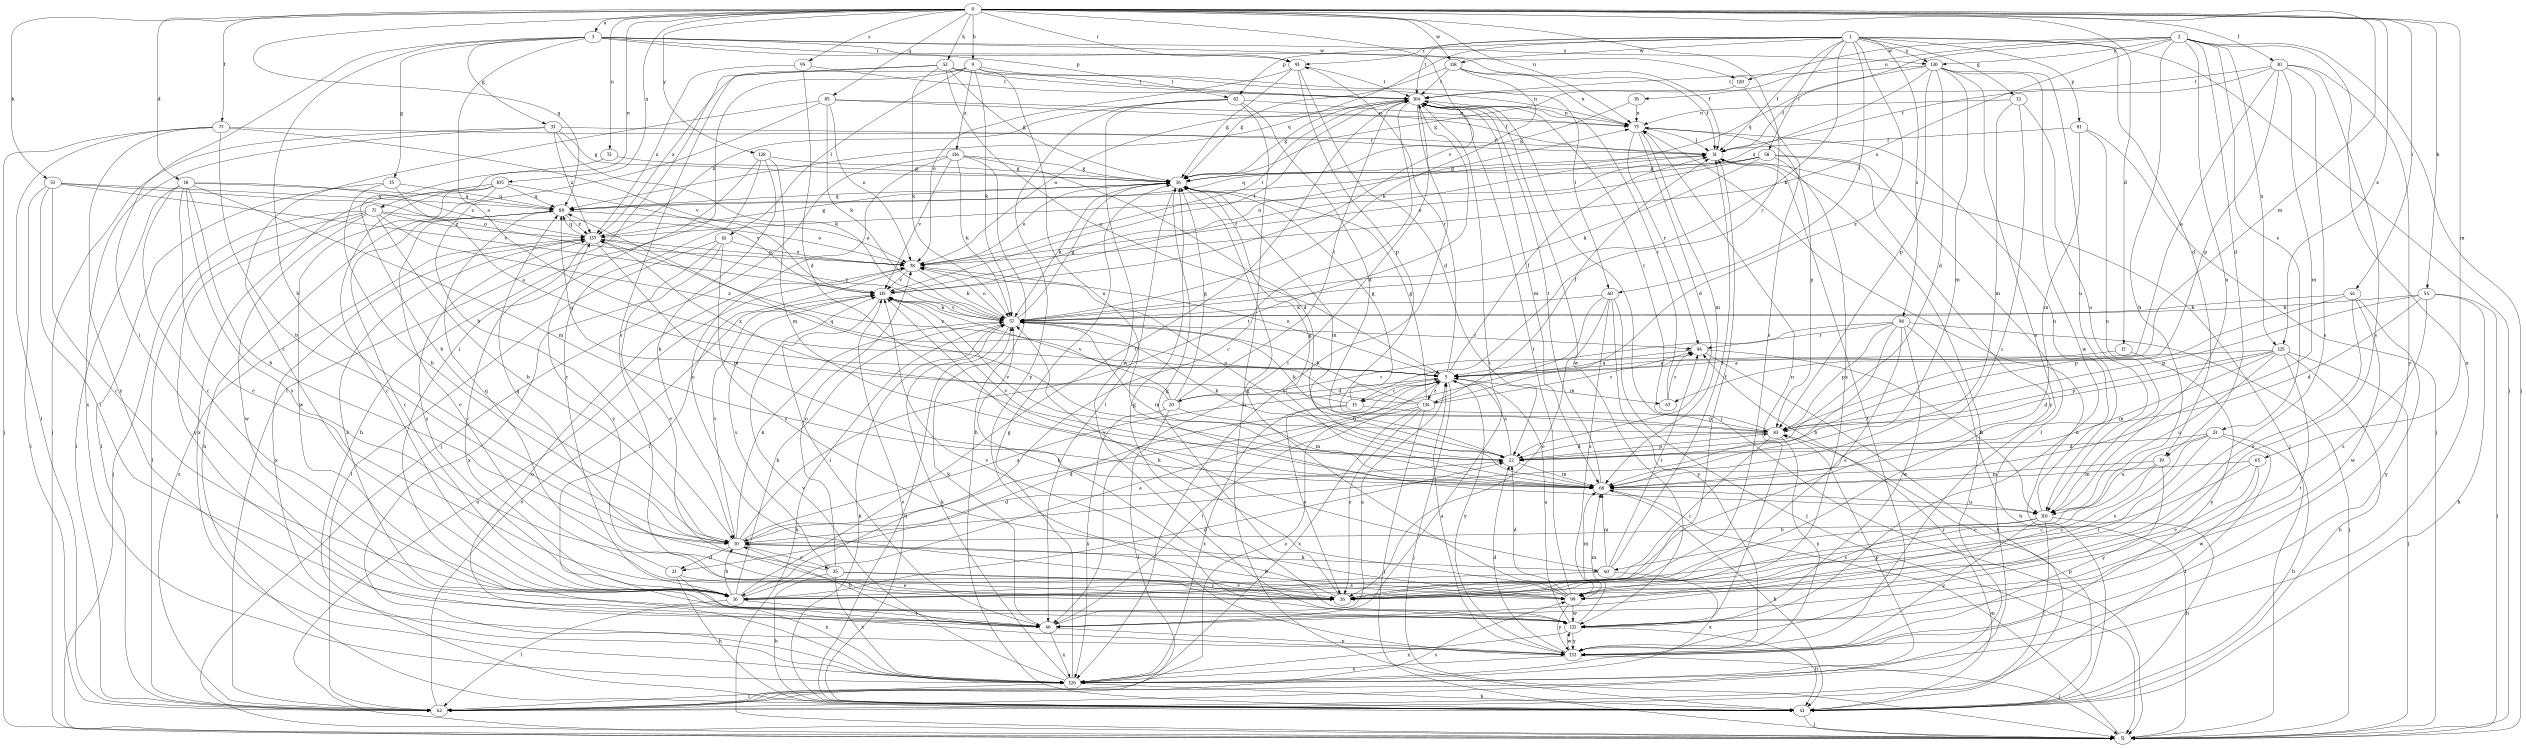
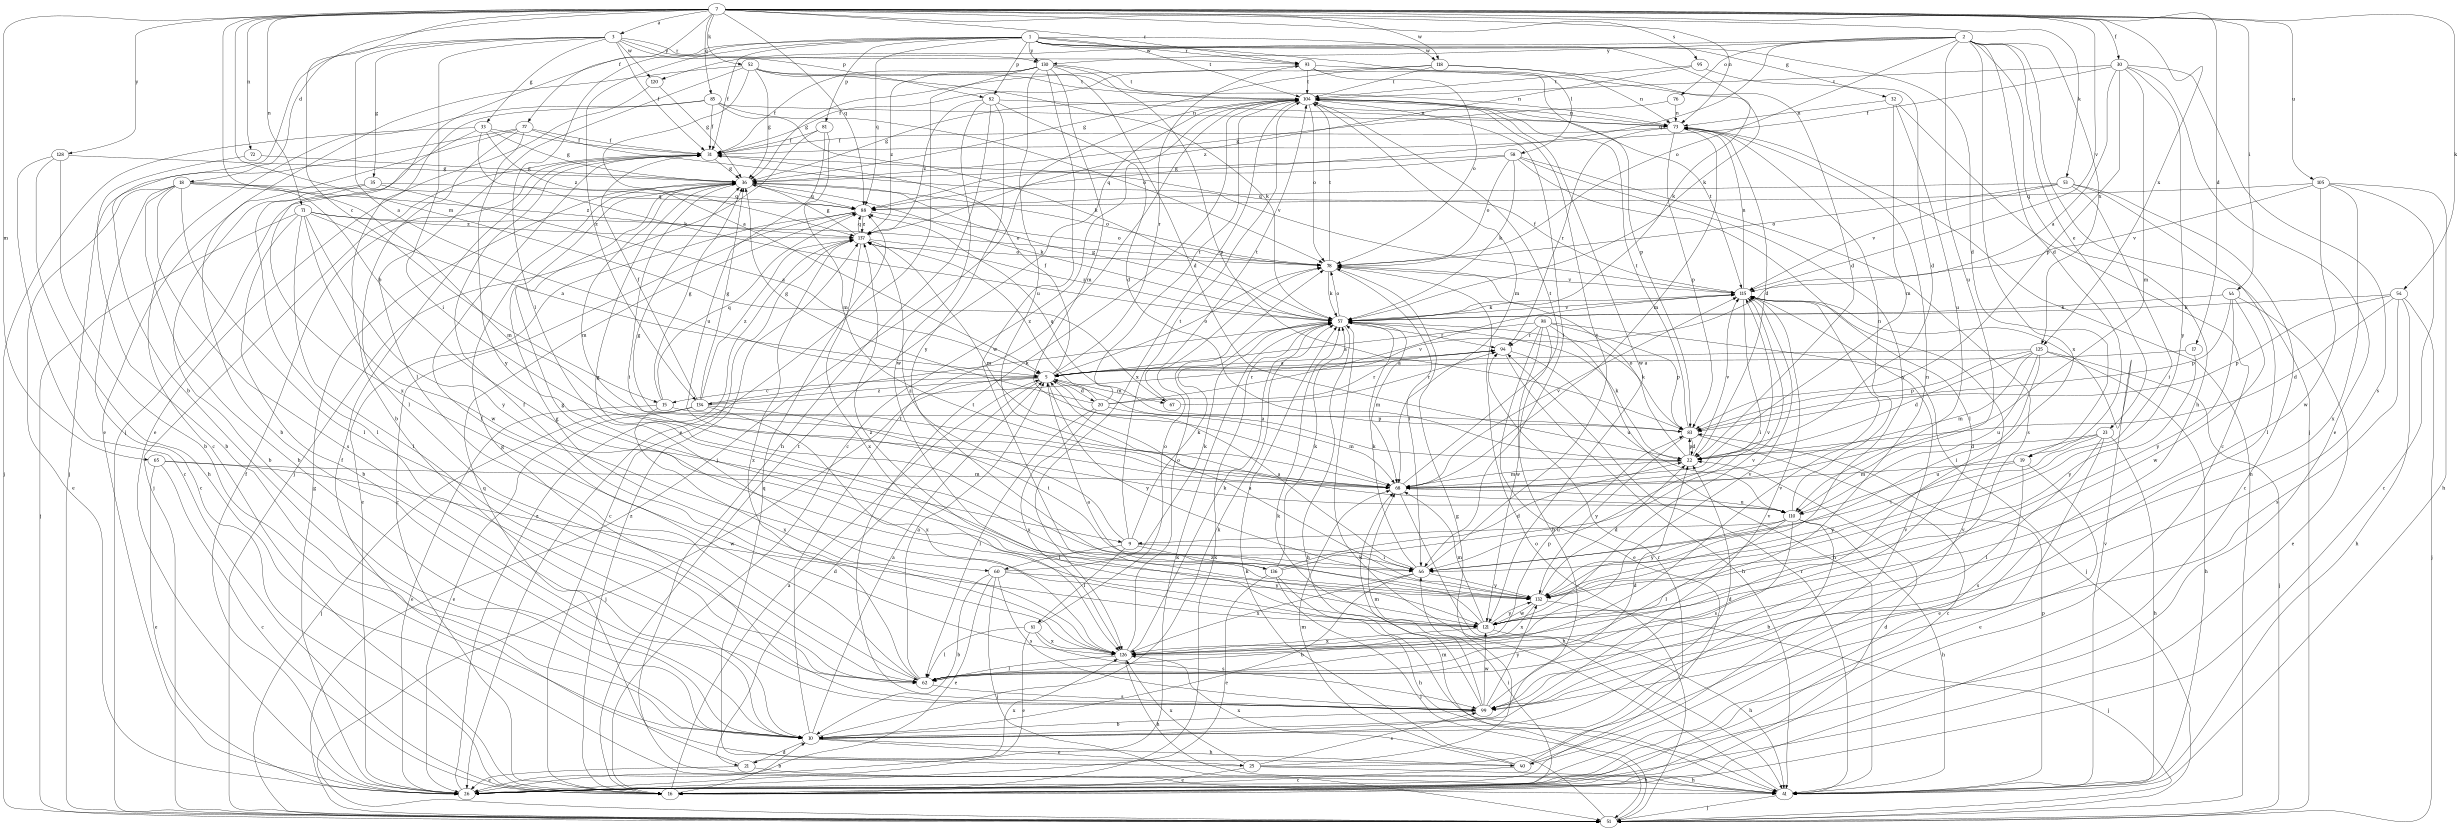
(973, 9) -> (717, 9)
(1917, 163) -> none
(806, 419) -> (1457, 516)
(1043, 427) -> none
(1508, 490) -> (1448, 531)
(577, 627) -> none
(1170, 728) -> (1281, 638)
